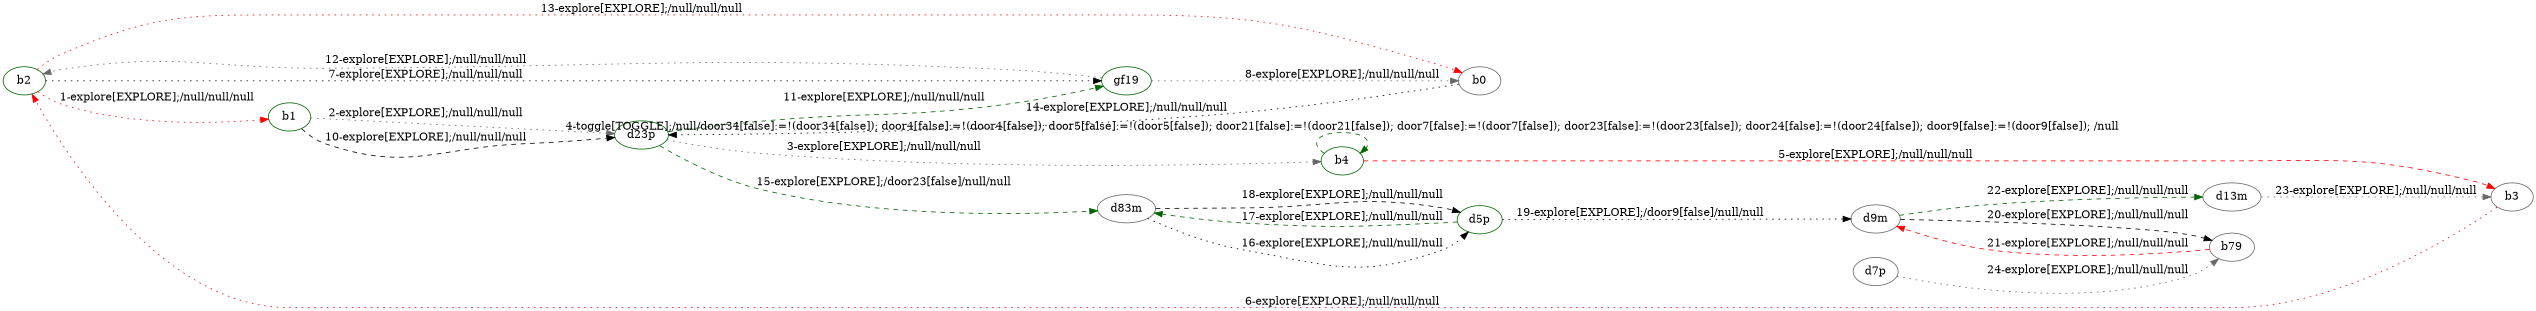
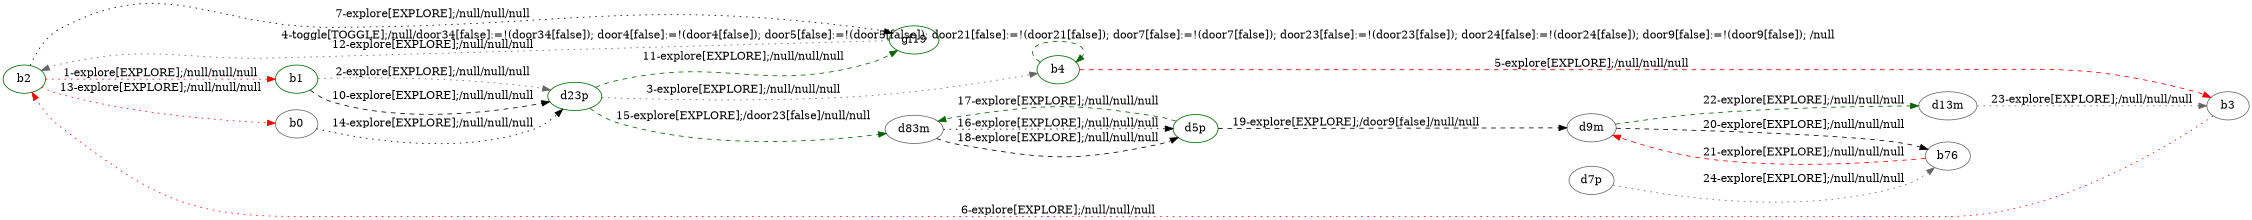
(1301, 81) -> none
(1673, 219) -> (1388, 128)
(2232, 247) -> (1948, 156)
